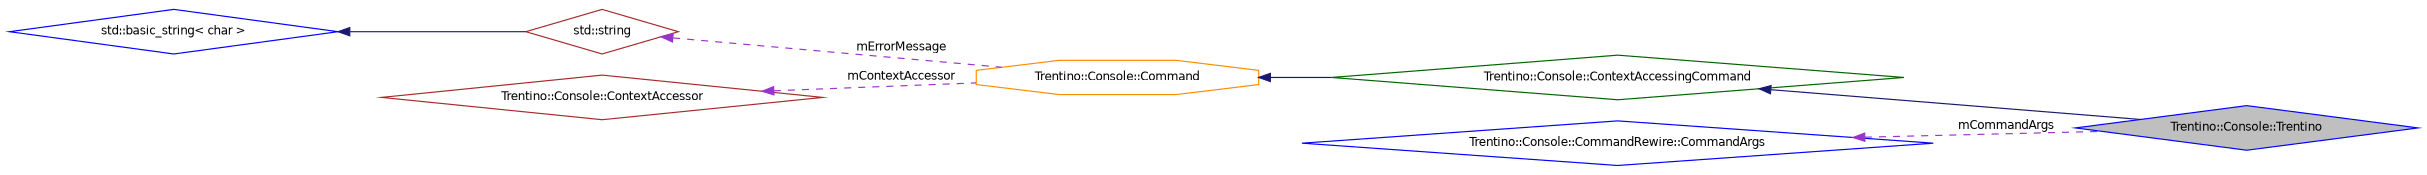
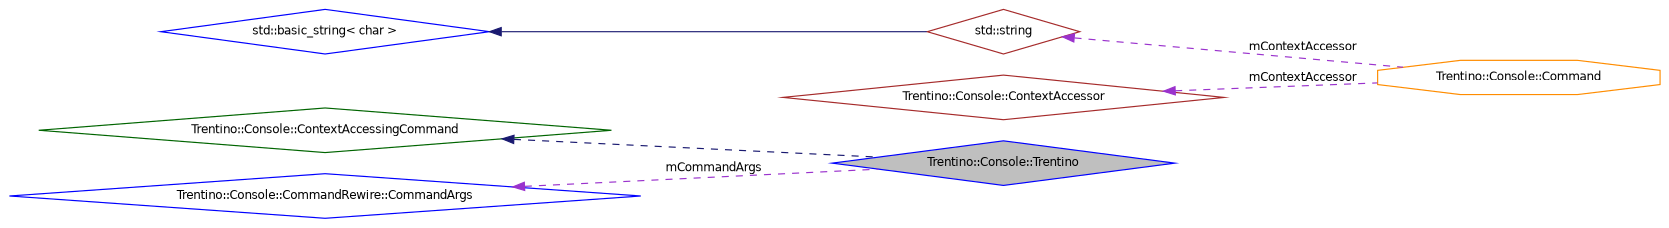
(900, 48) -> (1301, 48)
(1301, 77) -> none
(1956, 105) -> (696, 148)
